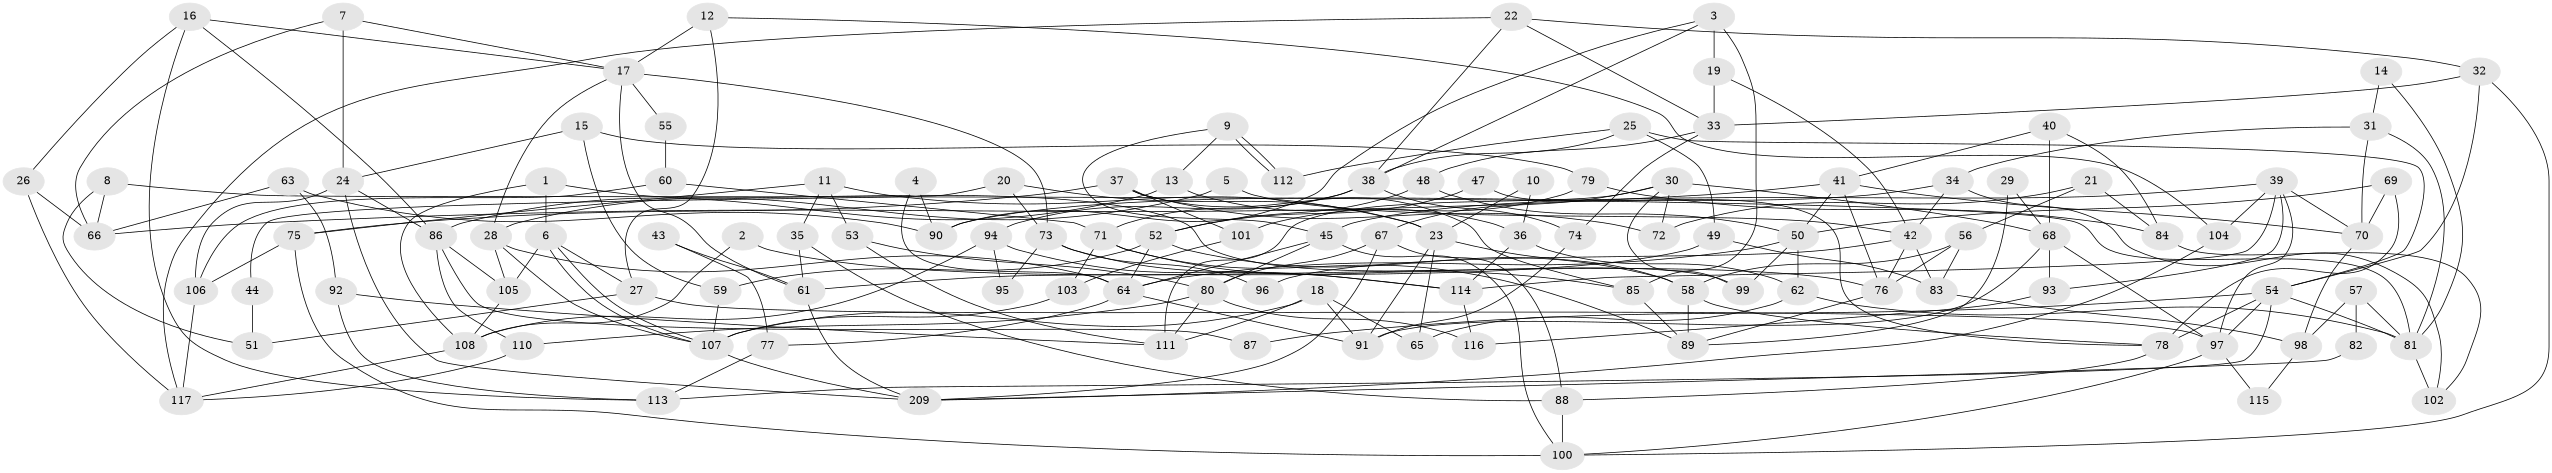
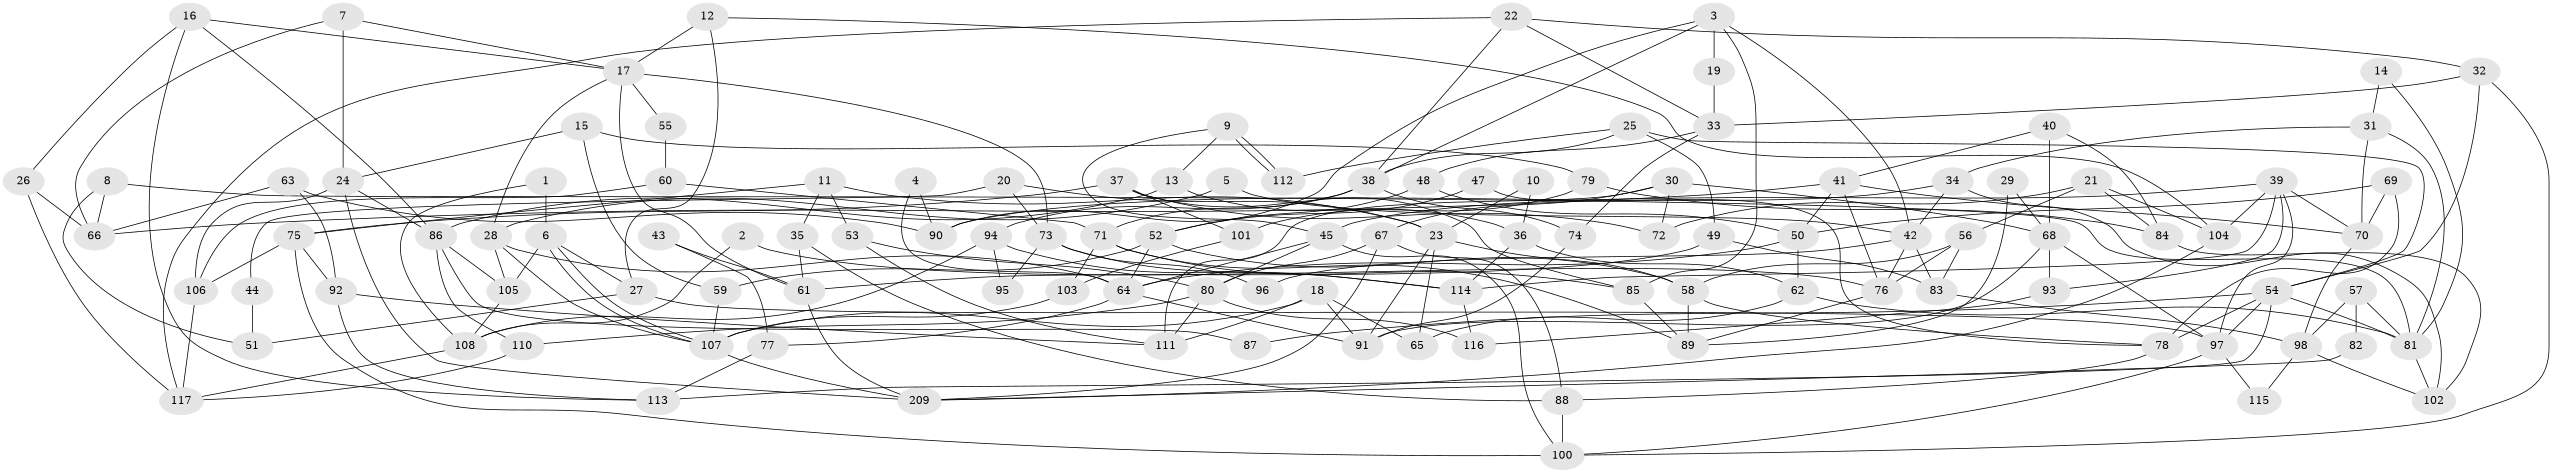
(1831, 137) -> (1838, 109)
none -> (2139, 201)
none -> (315, 264)
(1743, 291) -> none
none -> (2366, 375)
